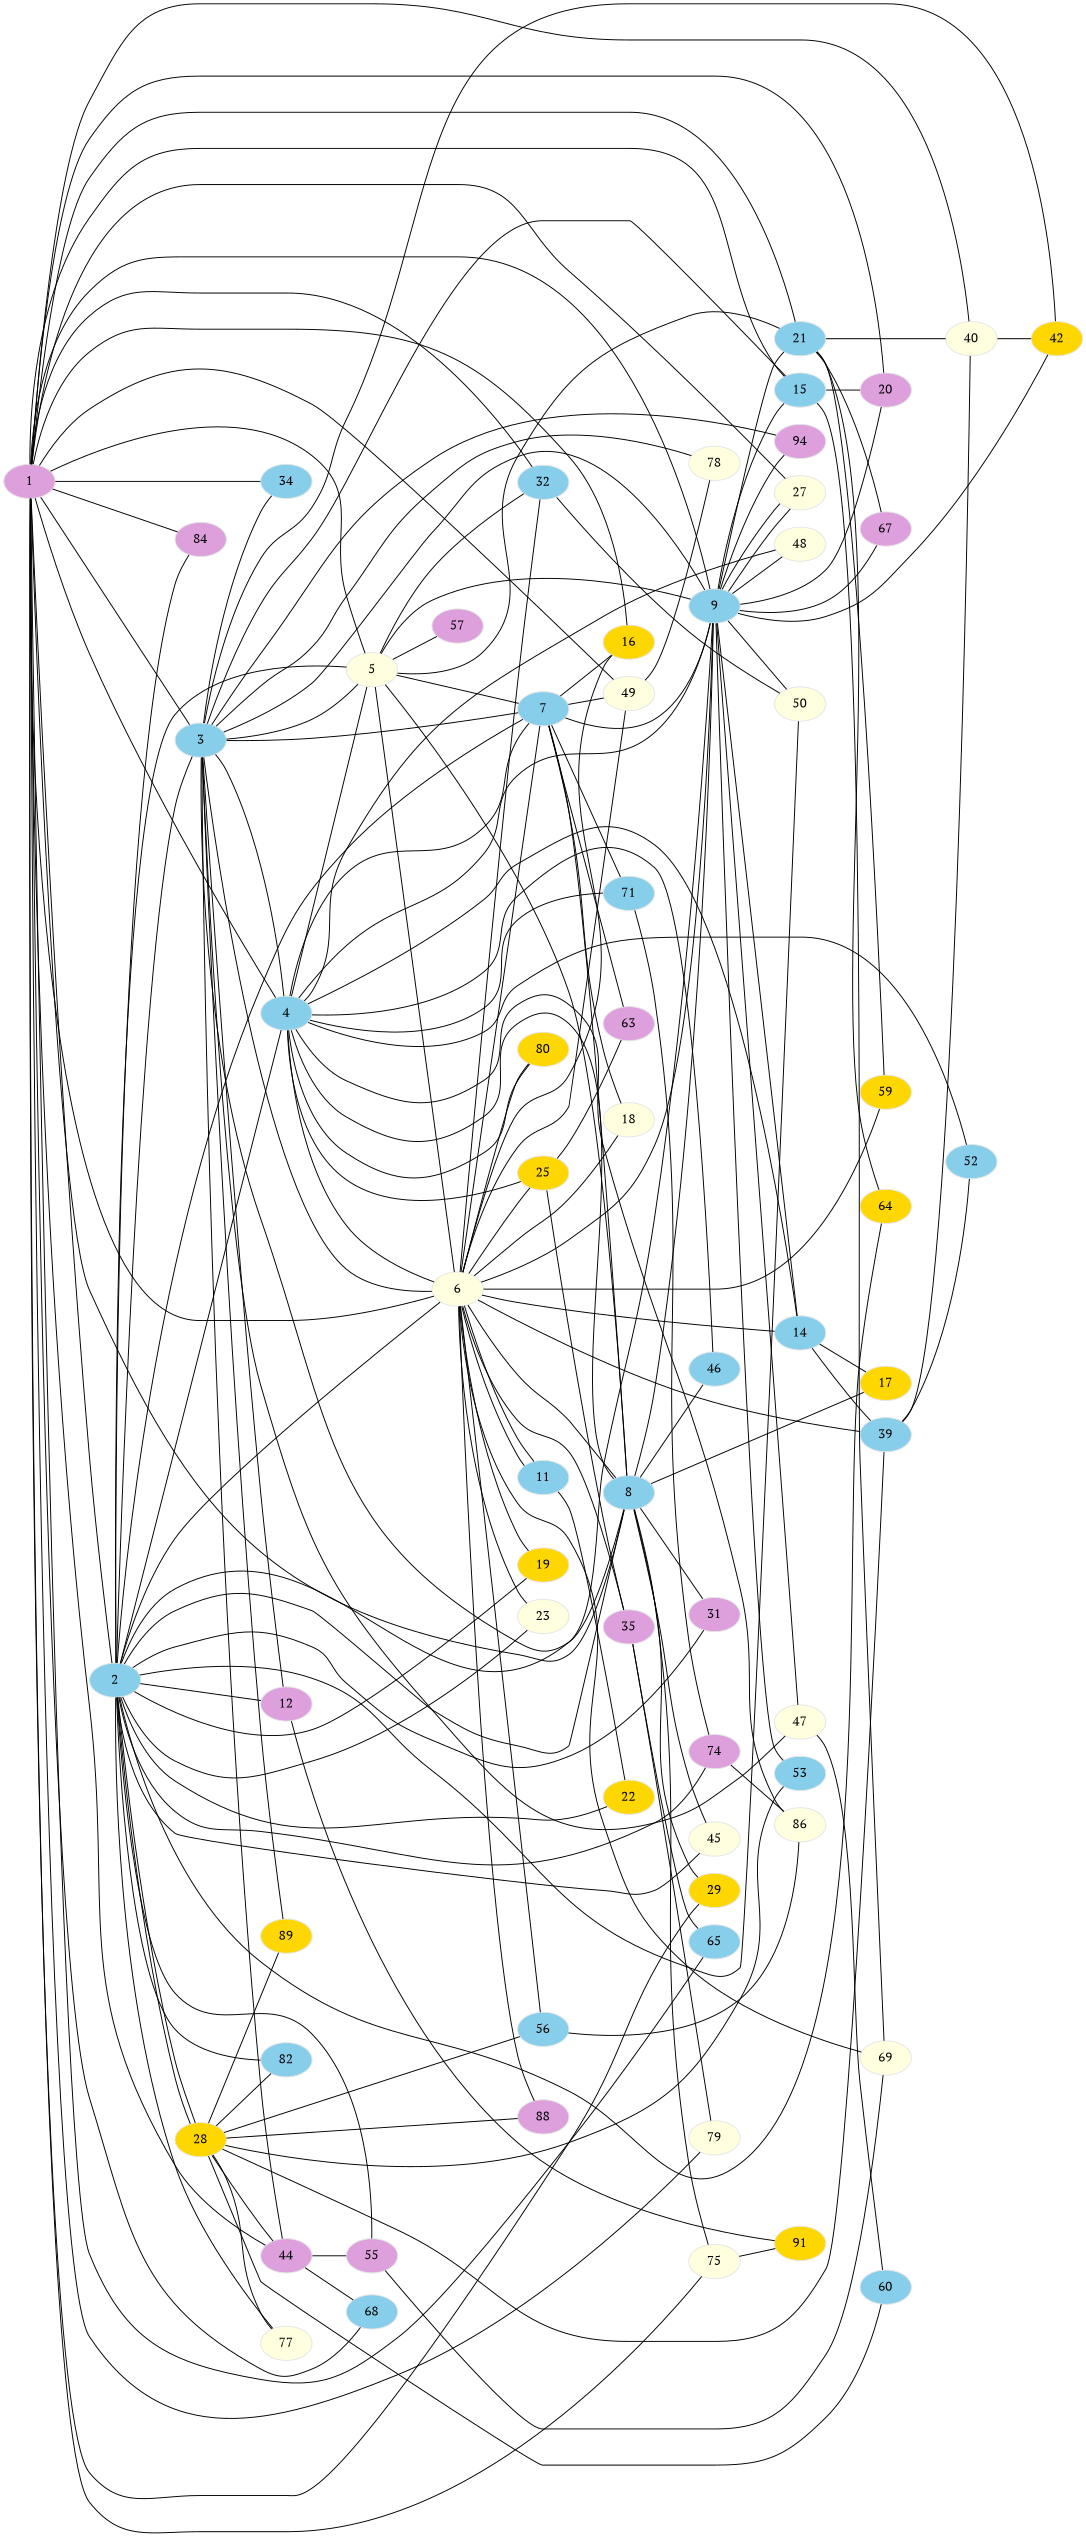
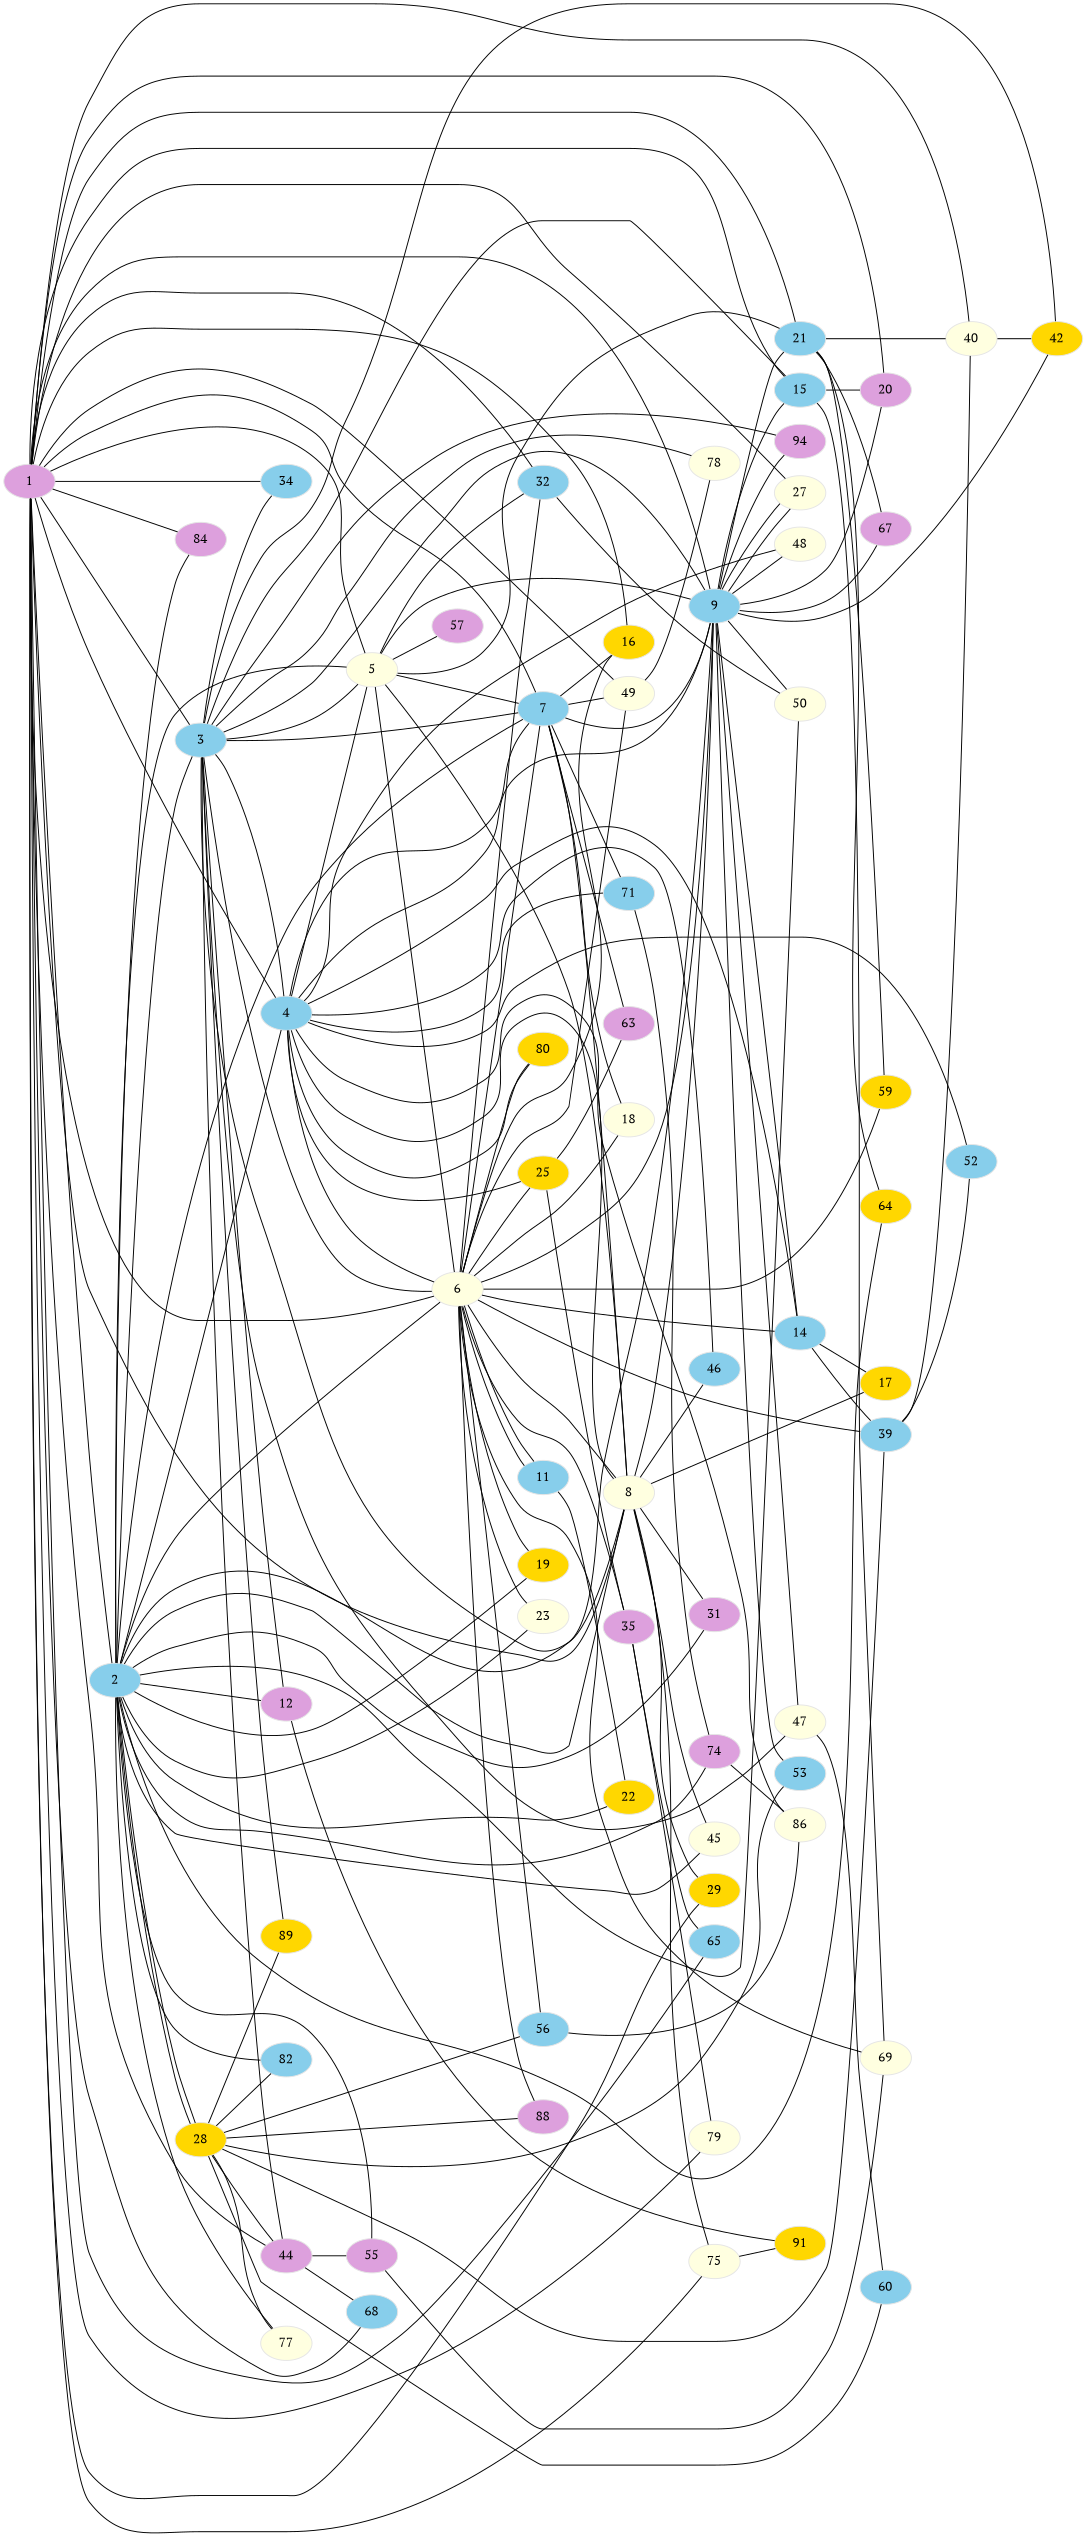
none -> (321, 439)
(629, 1493) -> (629, 1493)
